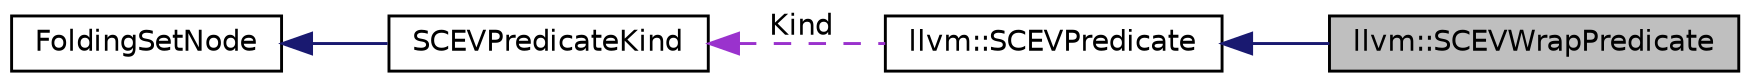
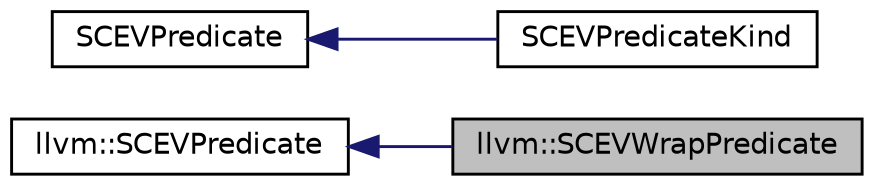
(147, 44) -> (180, 39)
(812, 44) -> none
